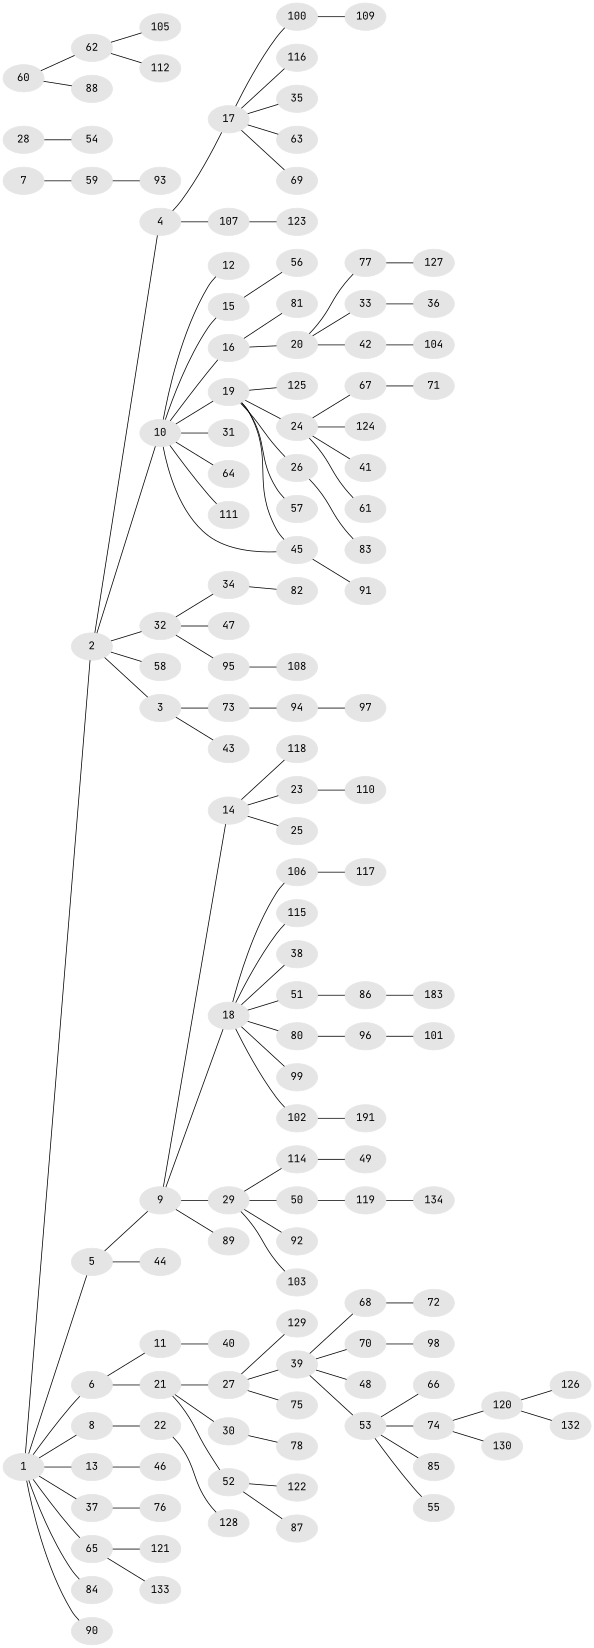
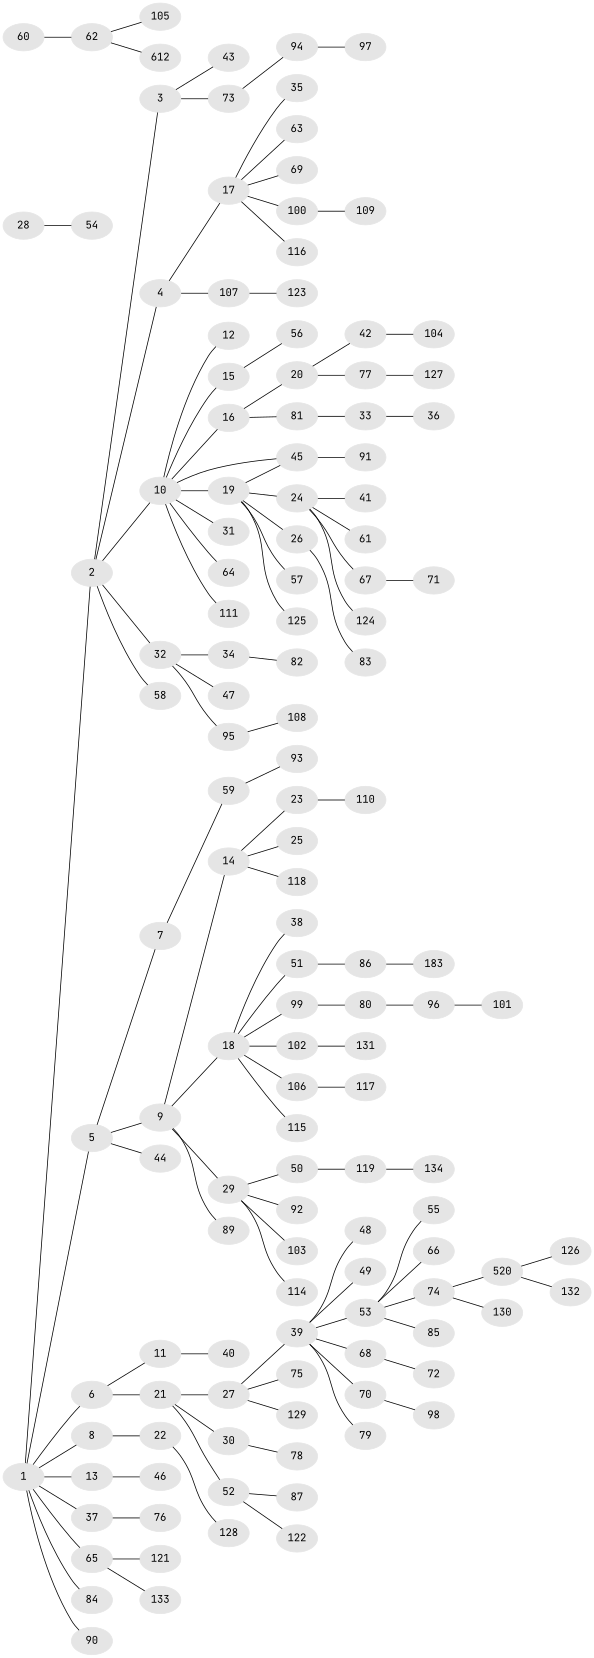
(160, 68) -> (160, 58)
(92, 89) -> none
(331, 324) -> (331, 416)
(263, 1026) -> (331, 1005)
none -> (126, 1037)
(365, 1118) -> (365, 1046)
(331, 1159) -> (331, 1302)
(502, 1405) -> (502, 1272)
none -> (365, 1436)
